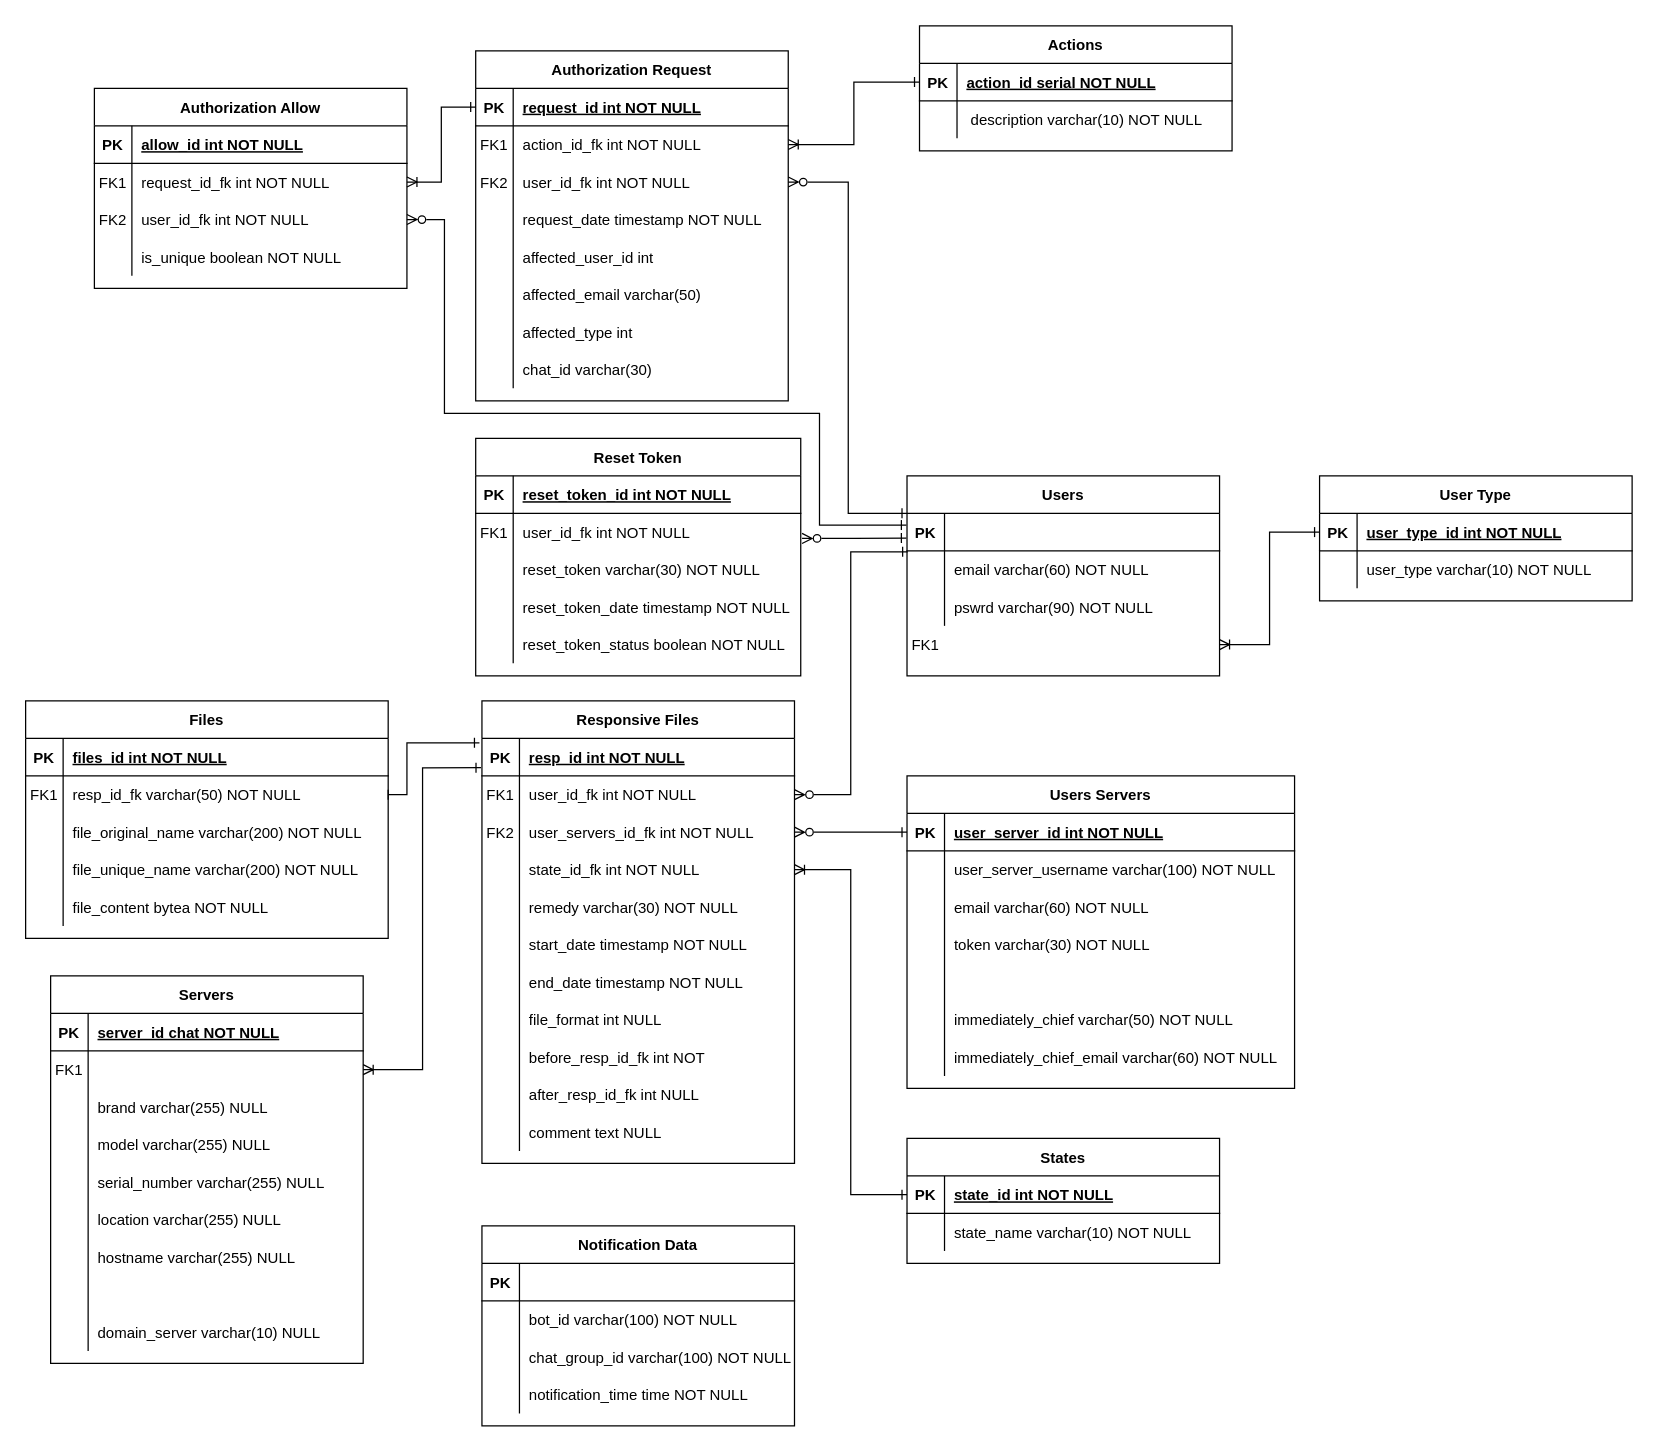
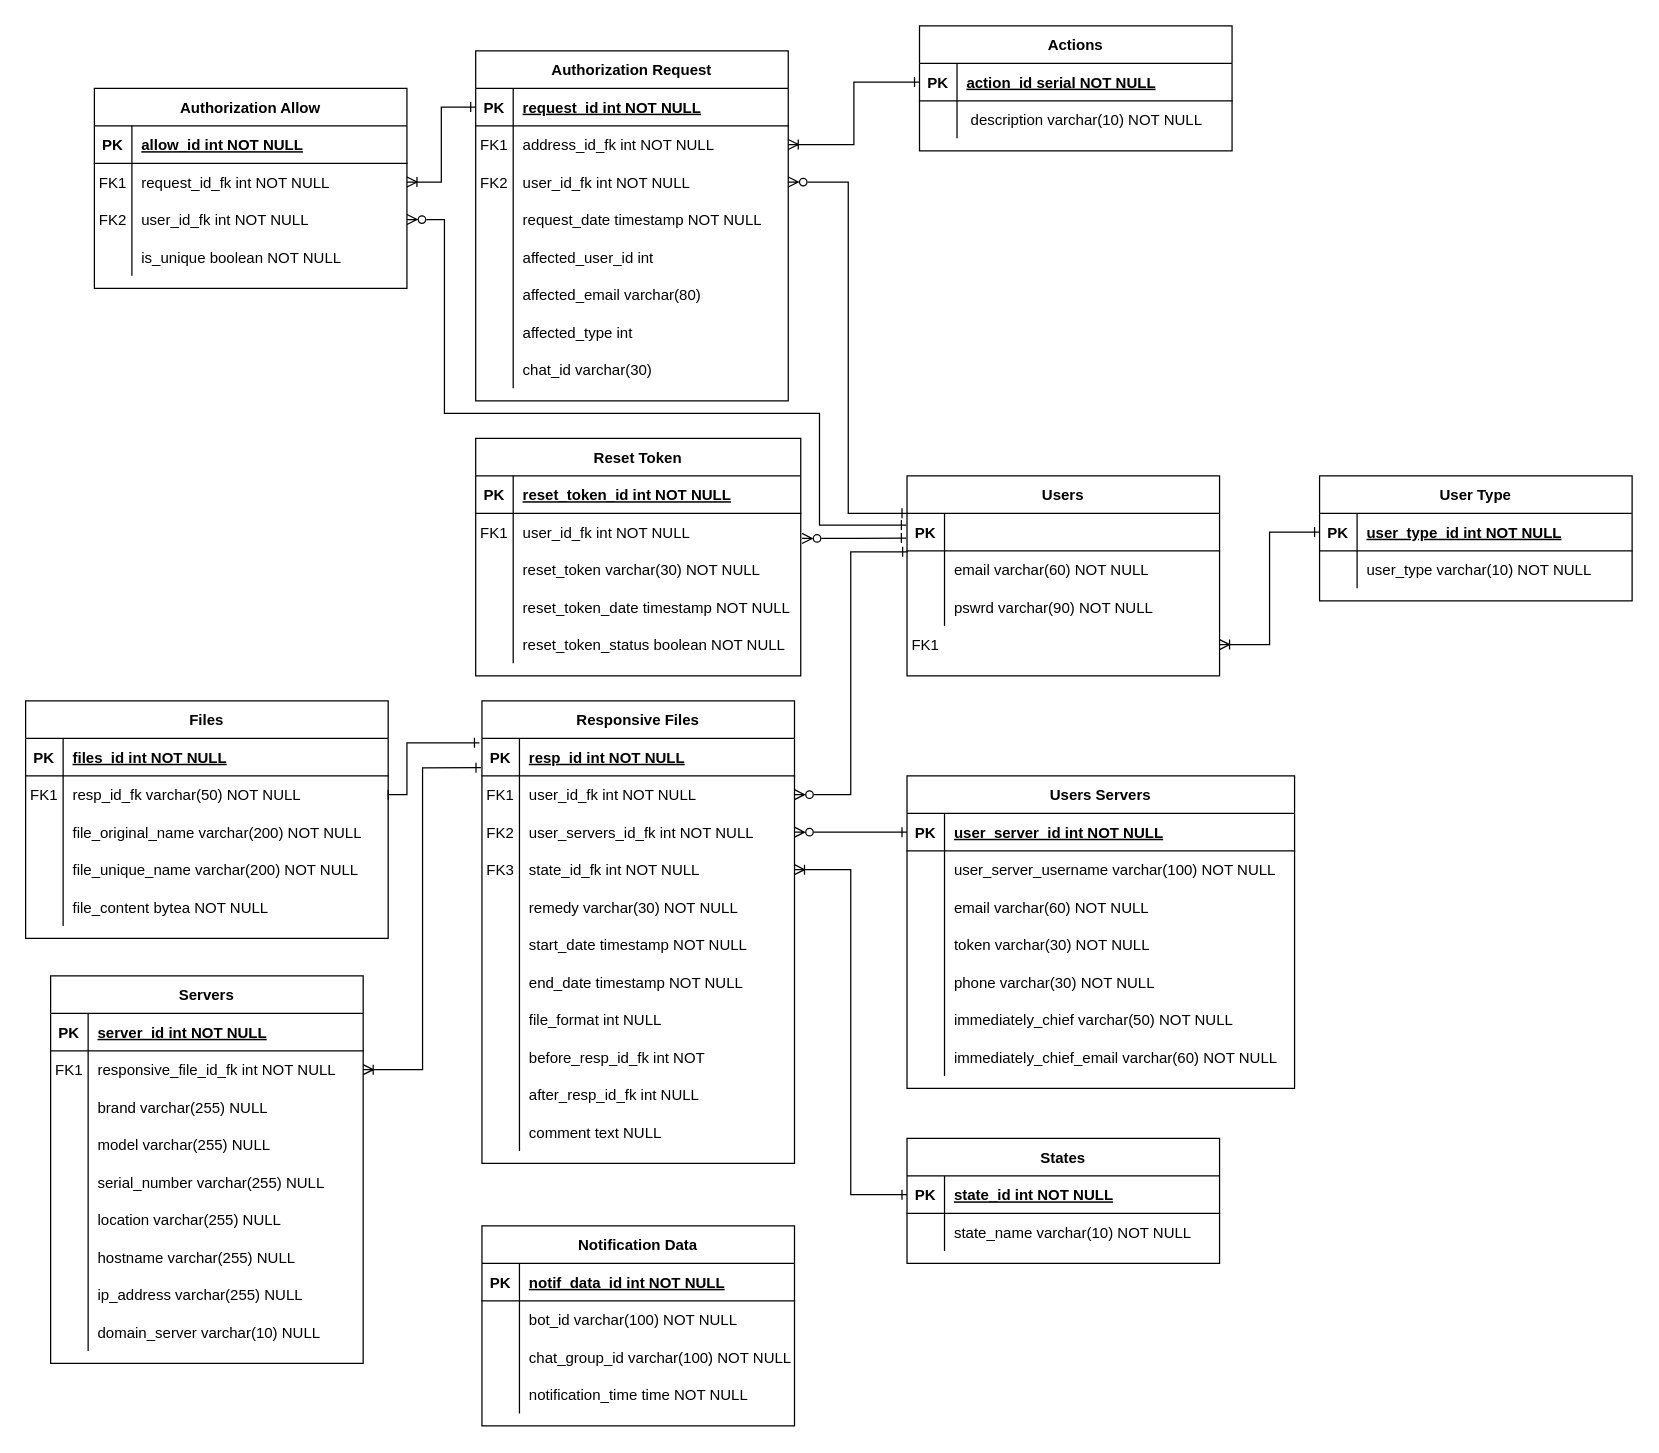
(616, 145) -> (622, 145)
(626, 295) -> (626, 295)
none -> (501, 869)
none -> (1119, 982)
(186, 1033) -> (180, 1033)
none -> (226, 1069)
none -> (657, 1282)
none -> (226, 1294)
